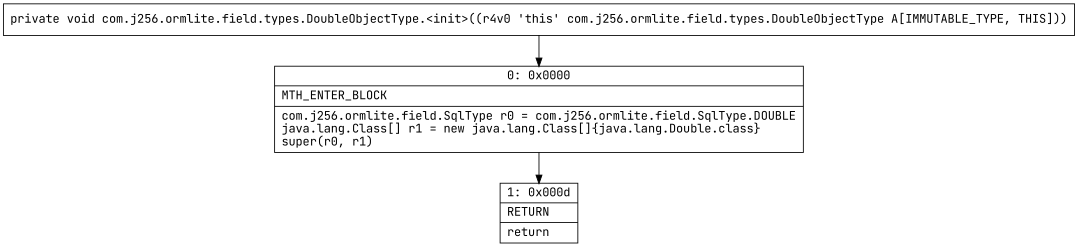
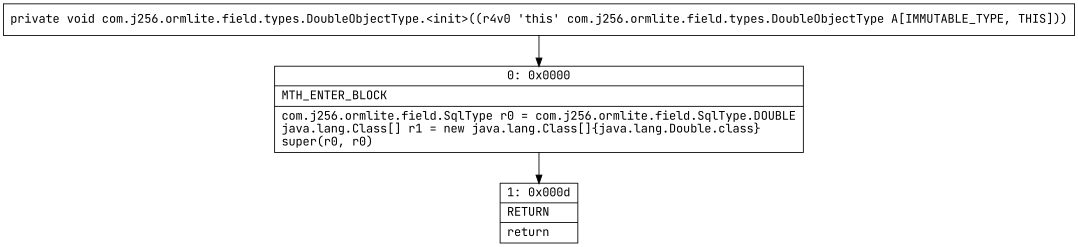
(328, 142) -> (328, 142)
